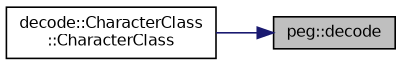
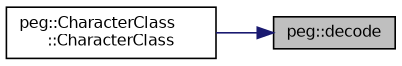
(111, 33) -> (111, 33)
